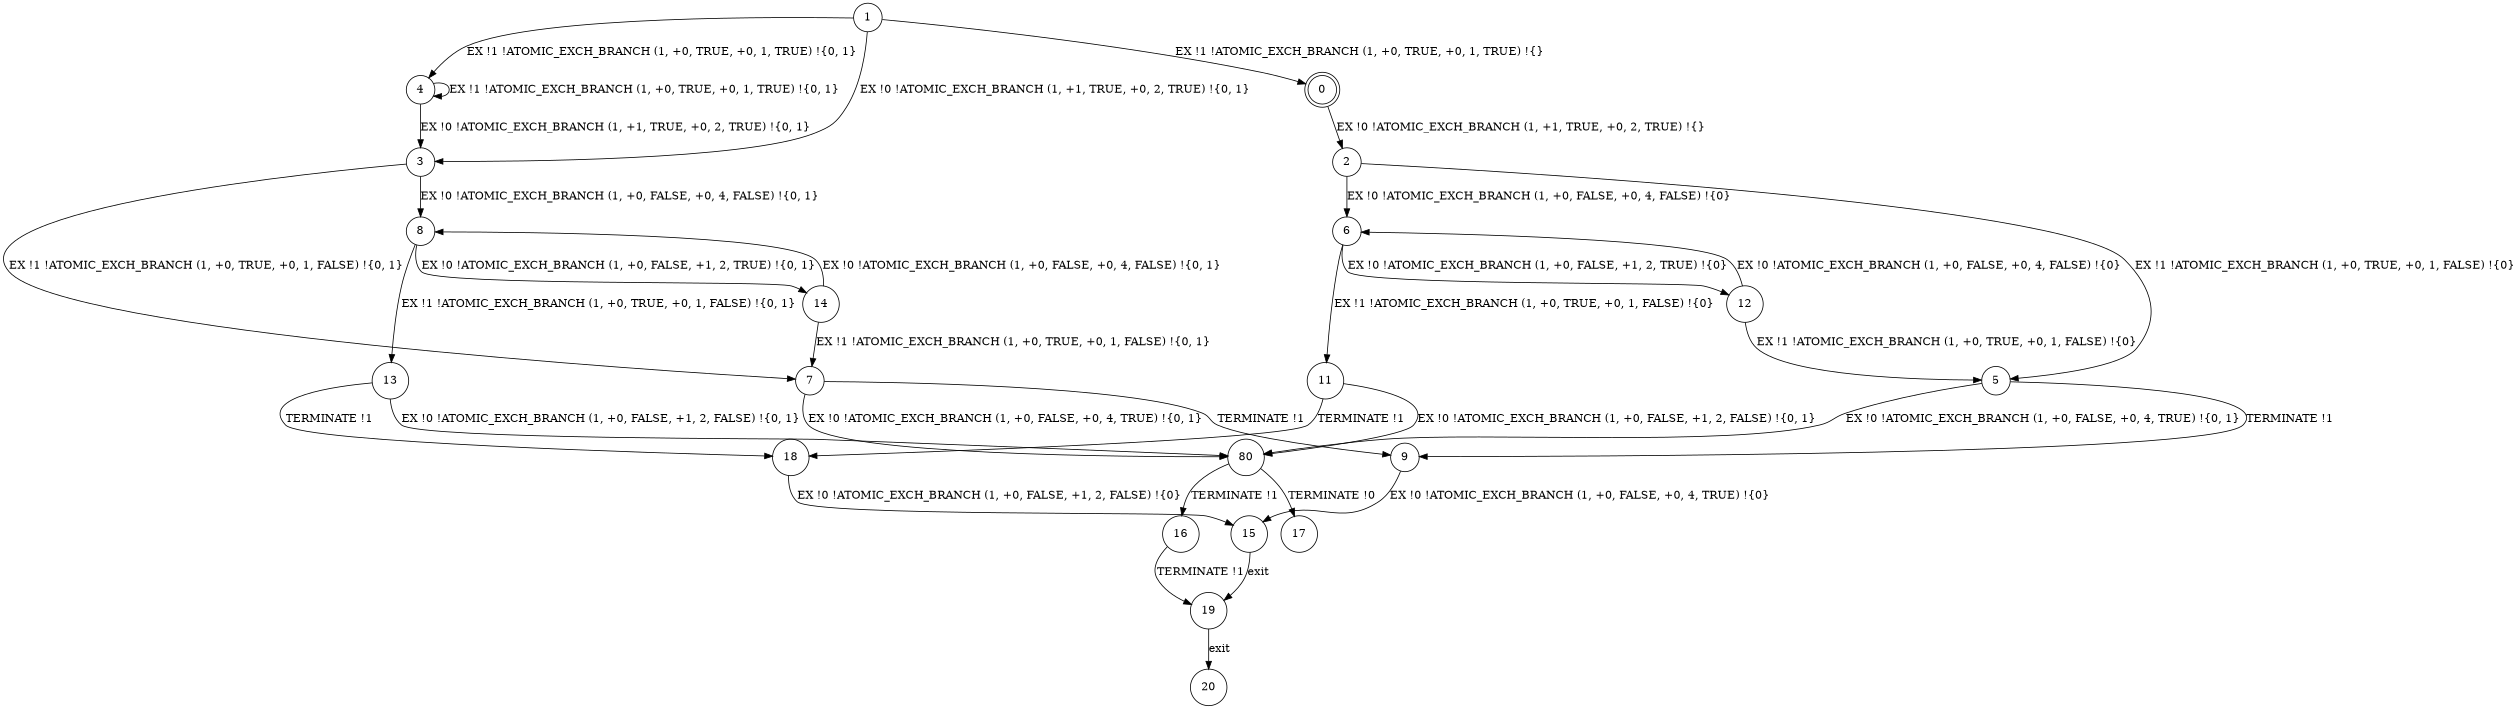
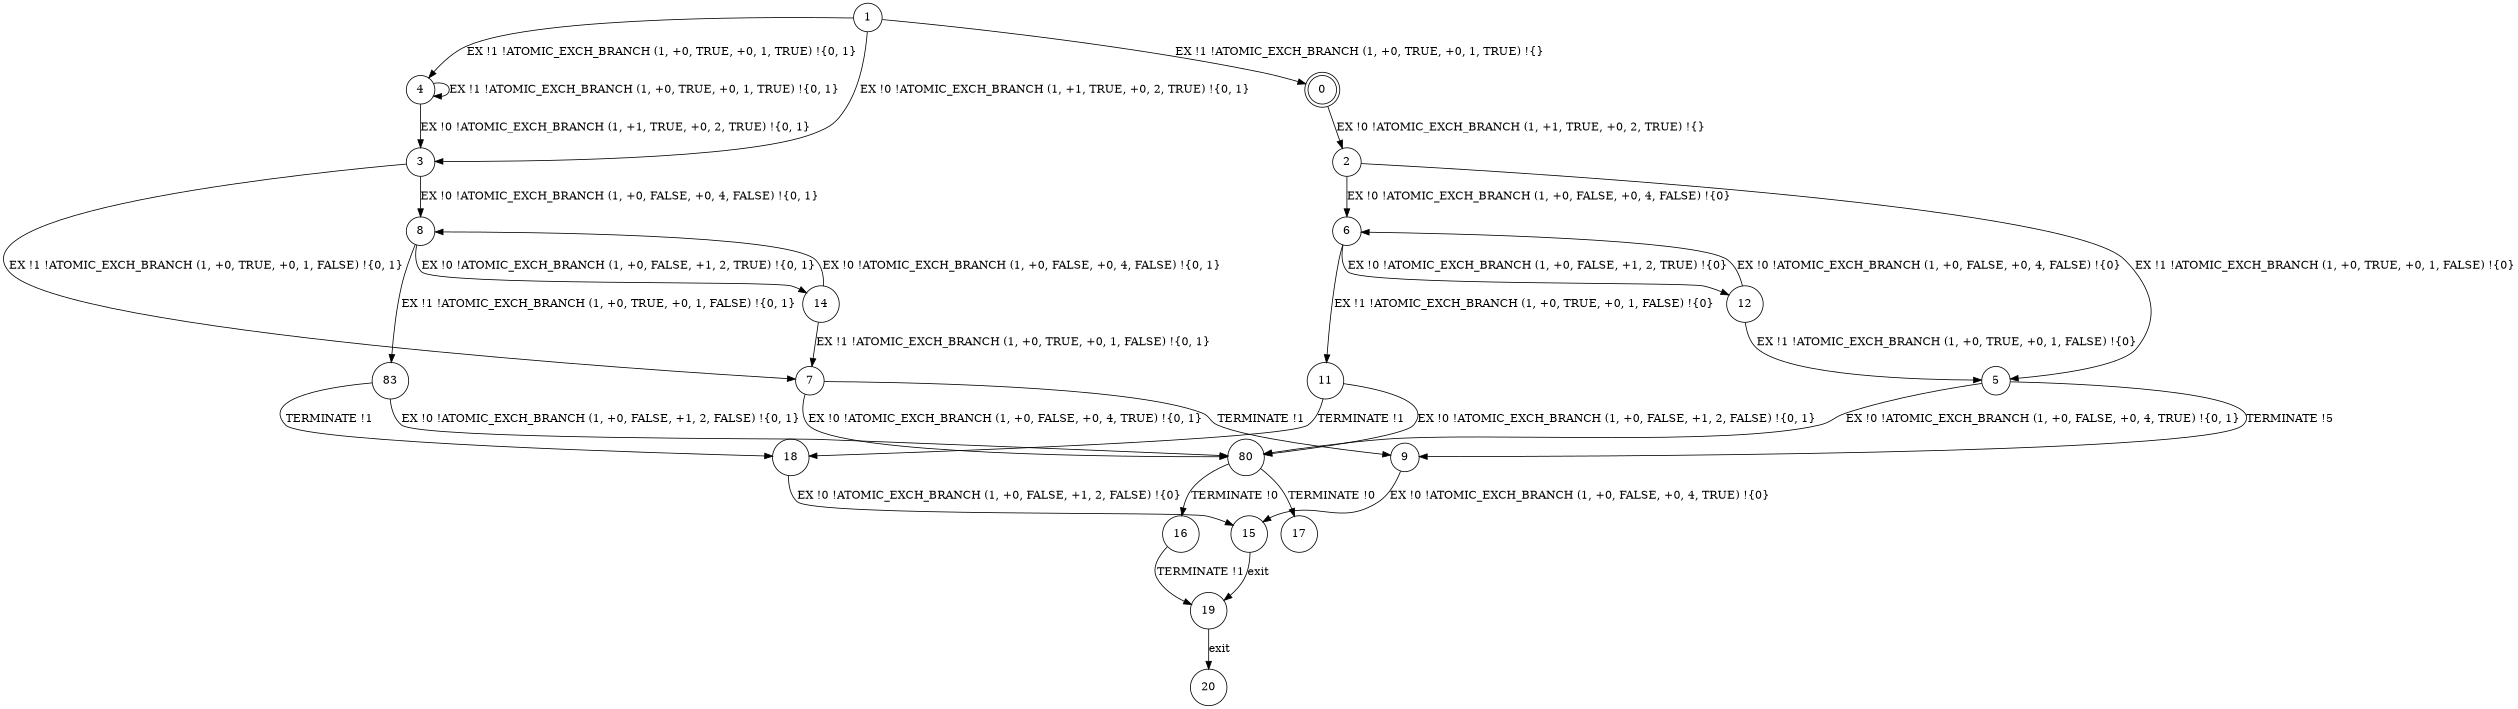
(390, 381) -> (390, 381)
(2290, 419) -> (2290, 419)
(1235, 496) -> (1235, 496)
